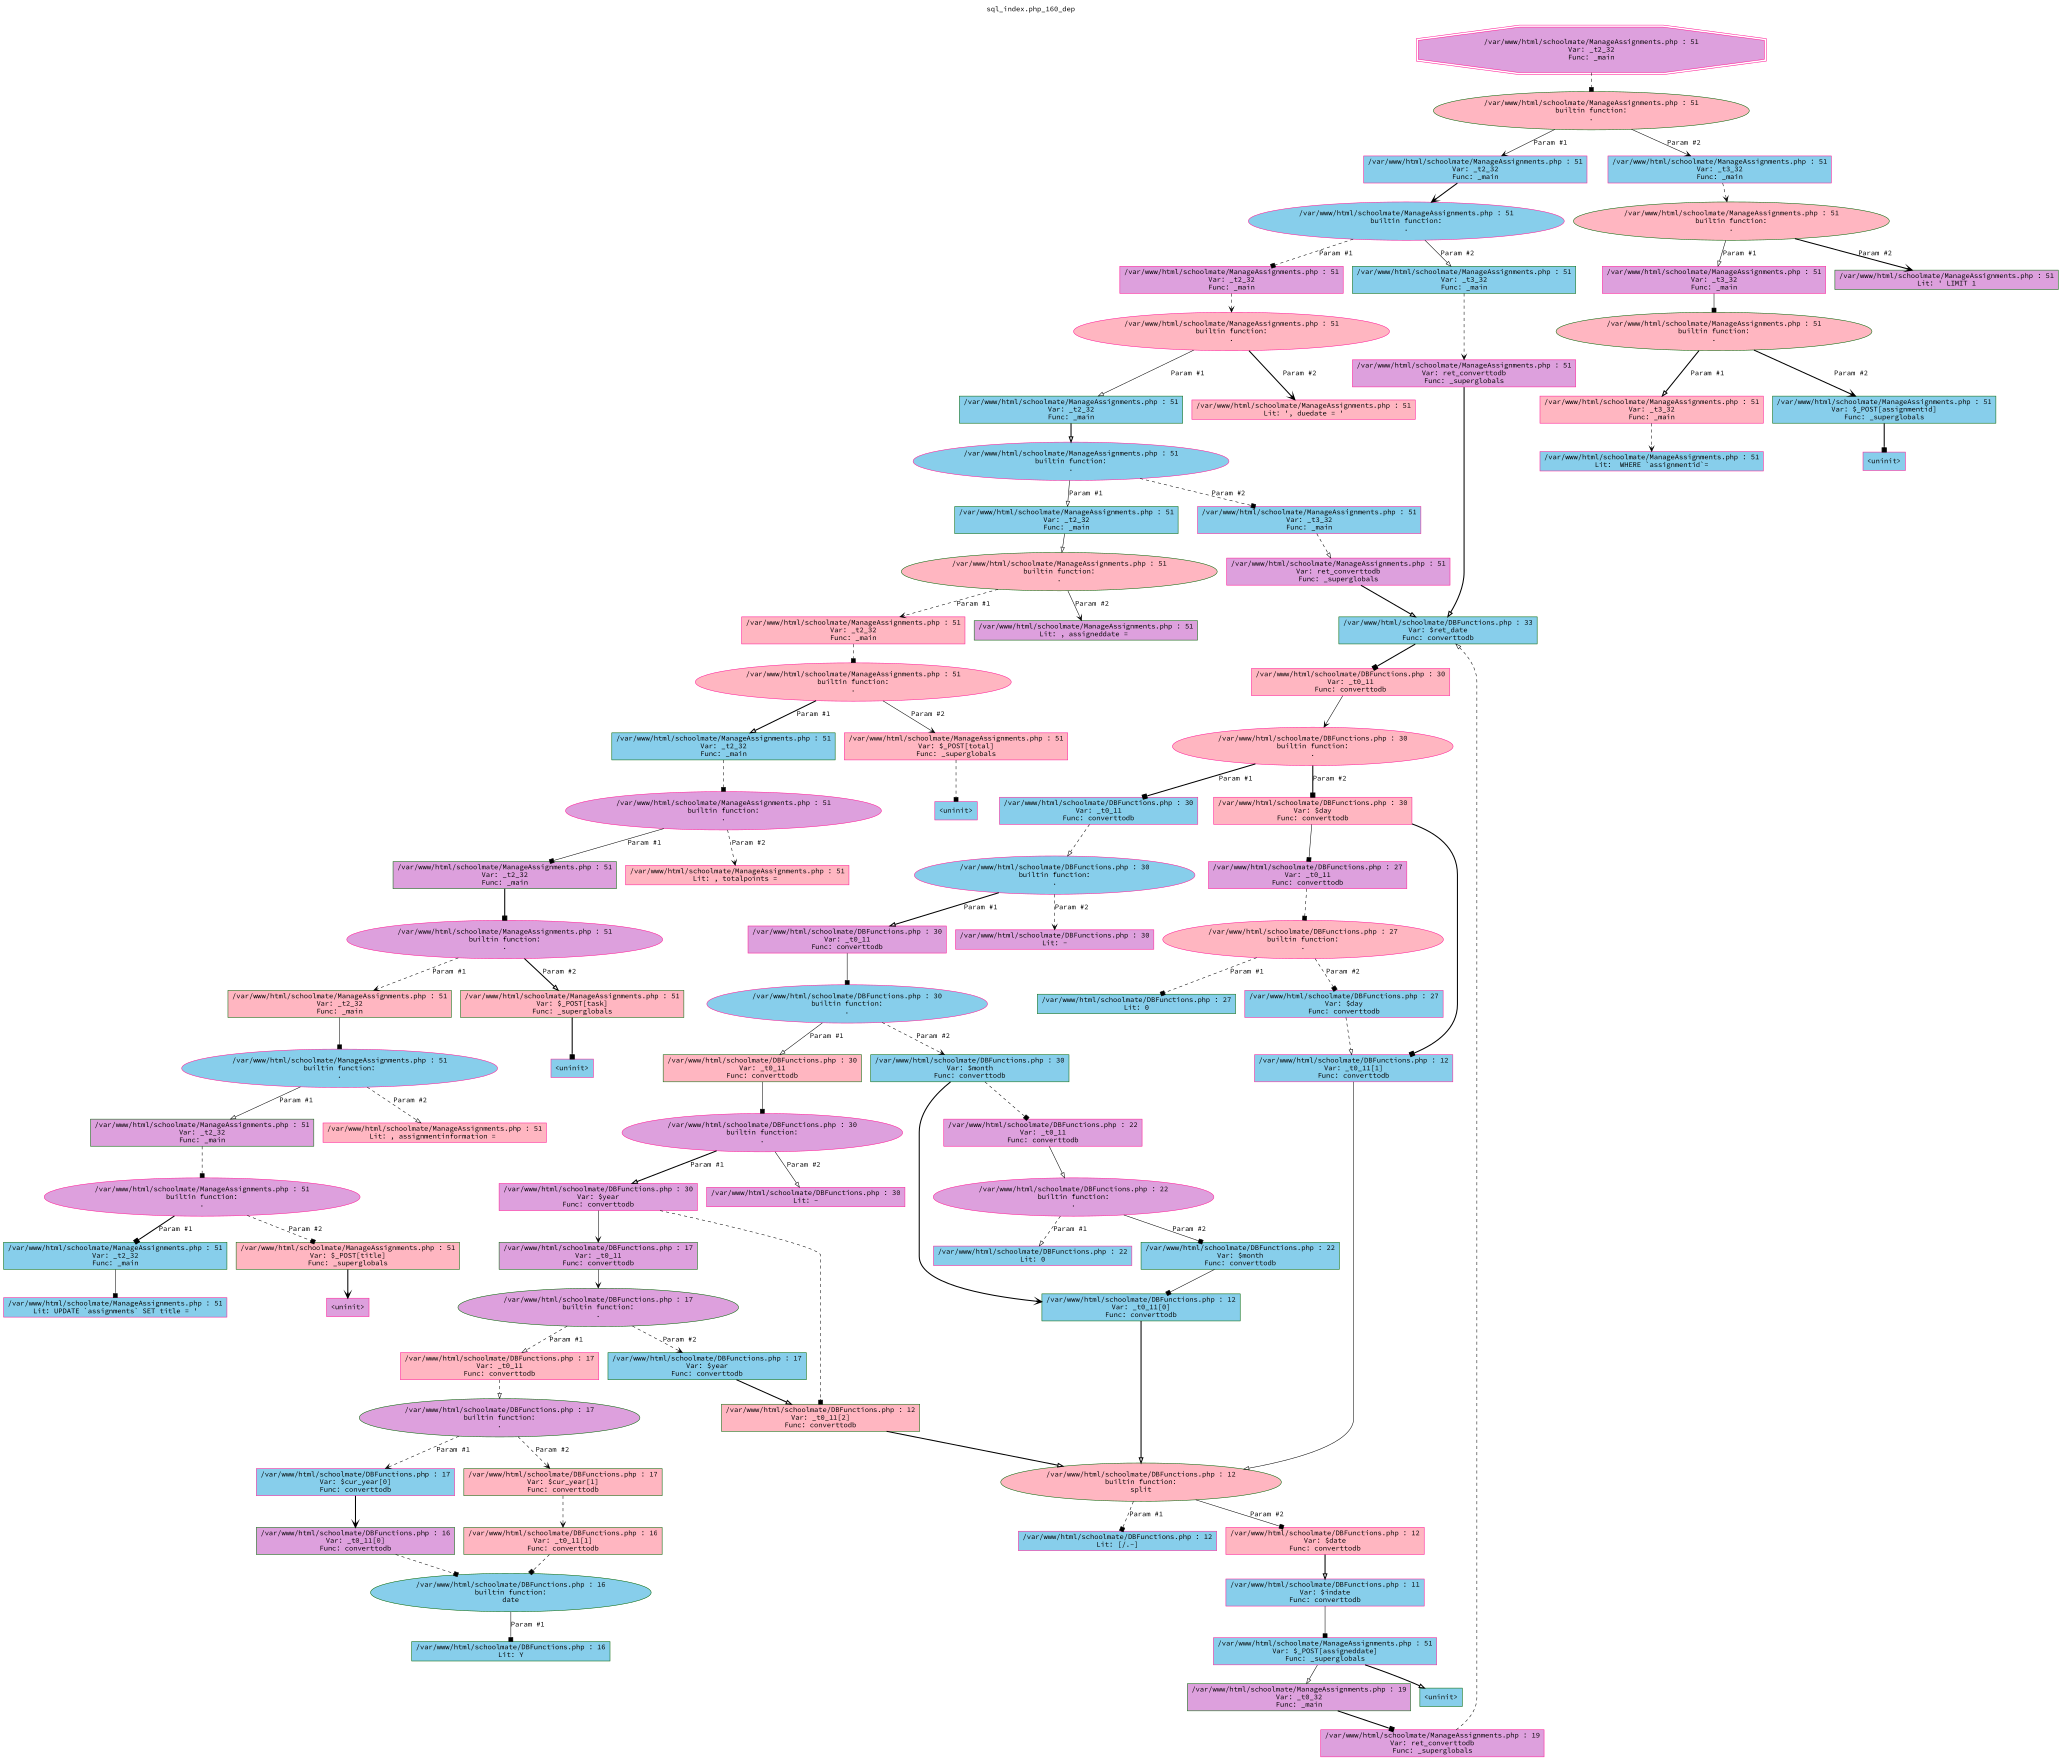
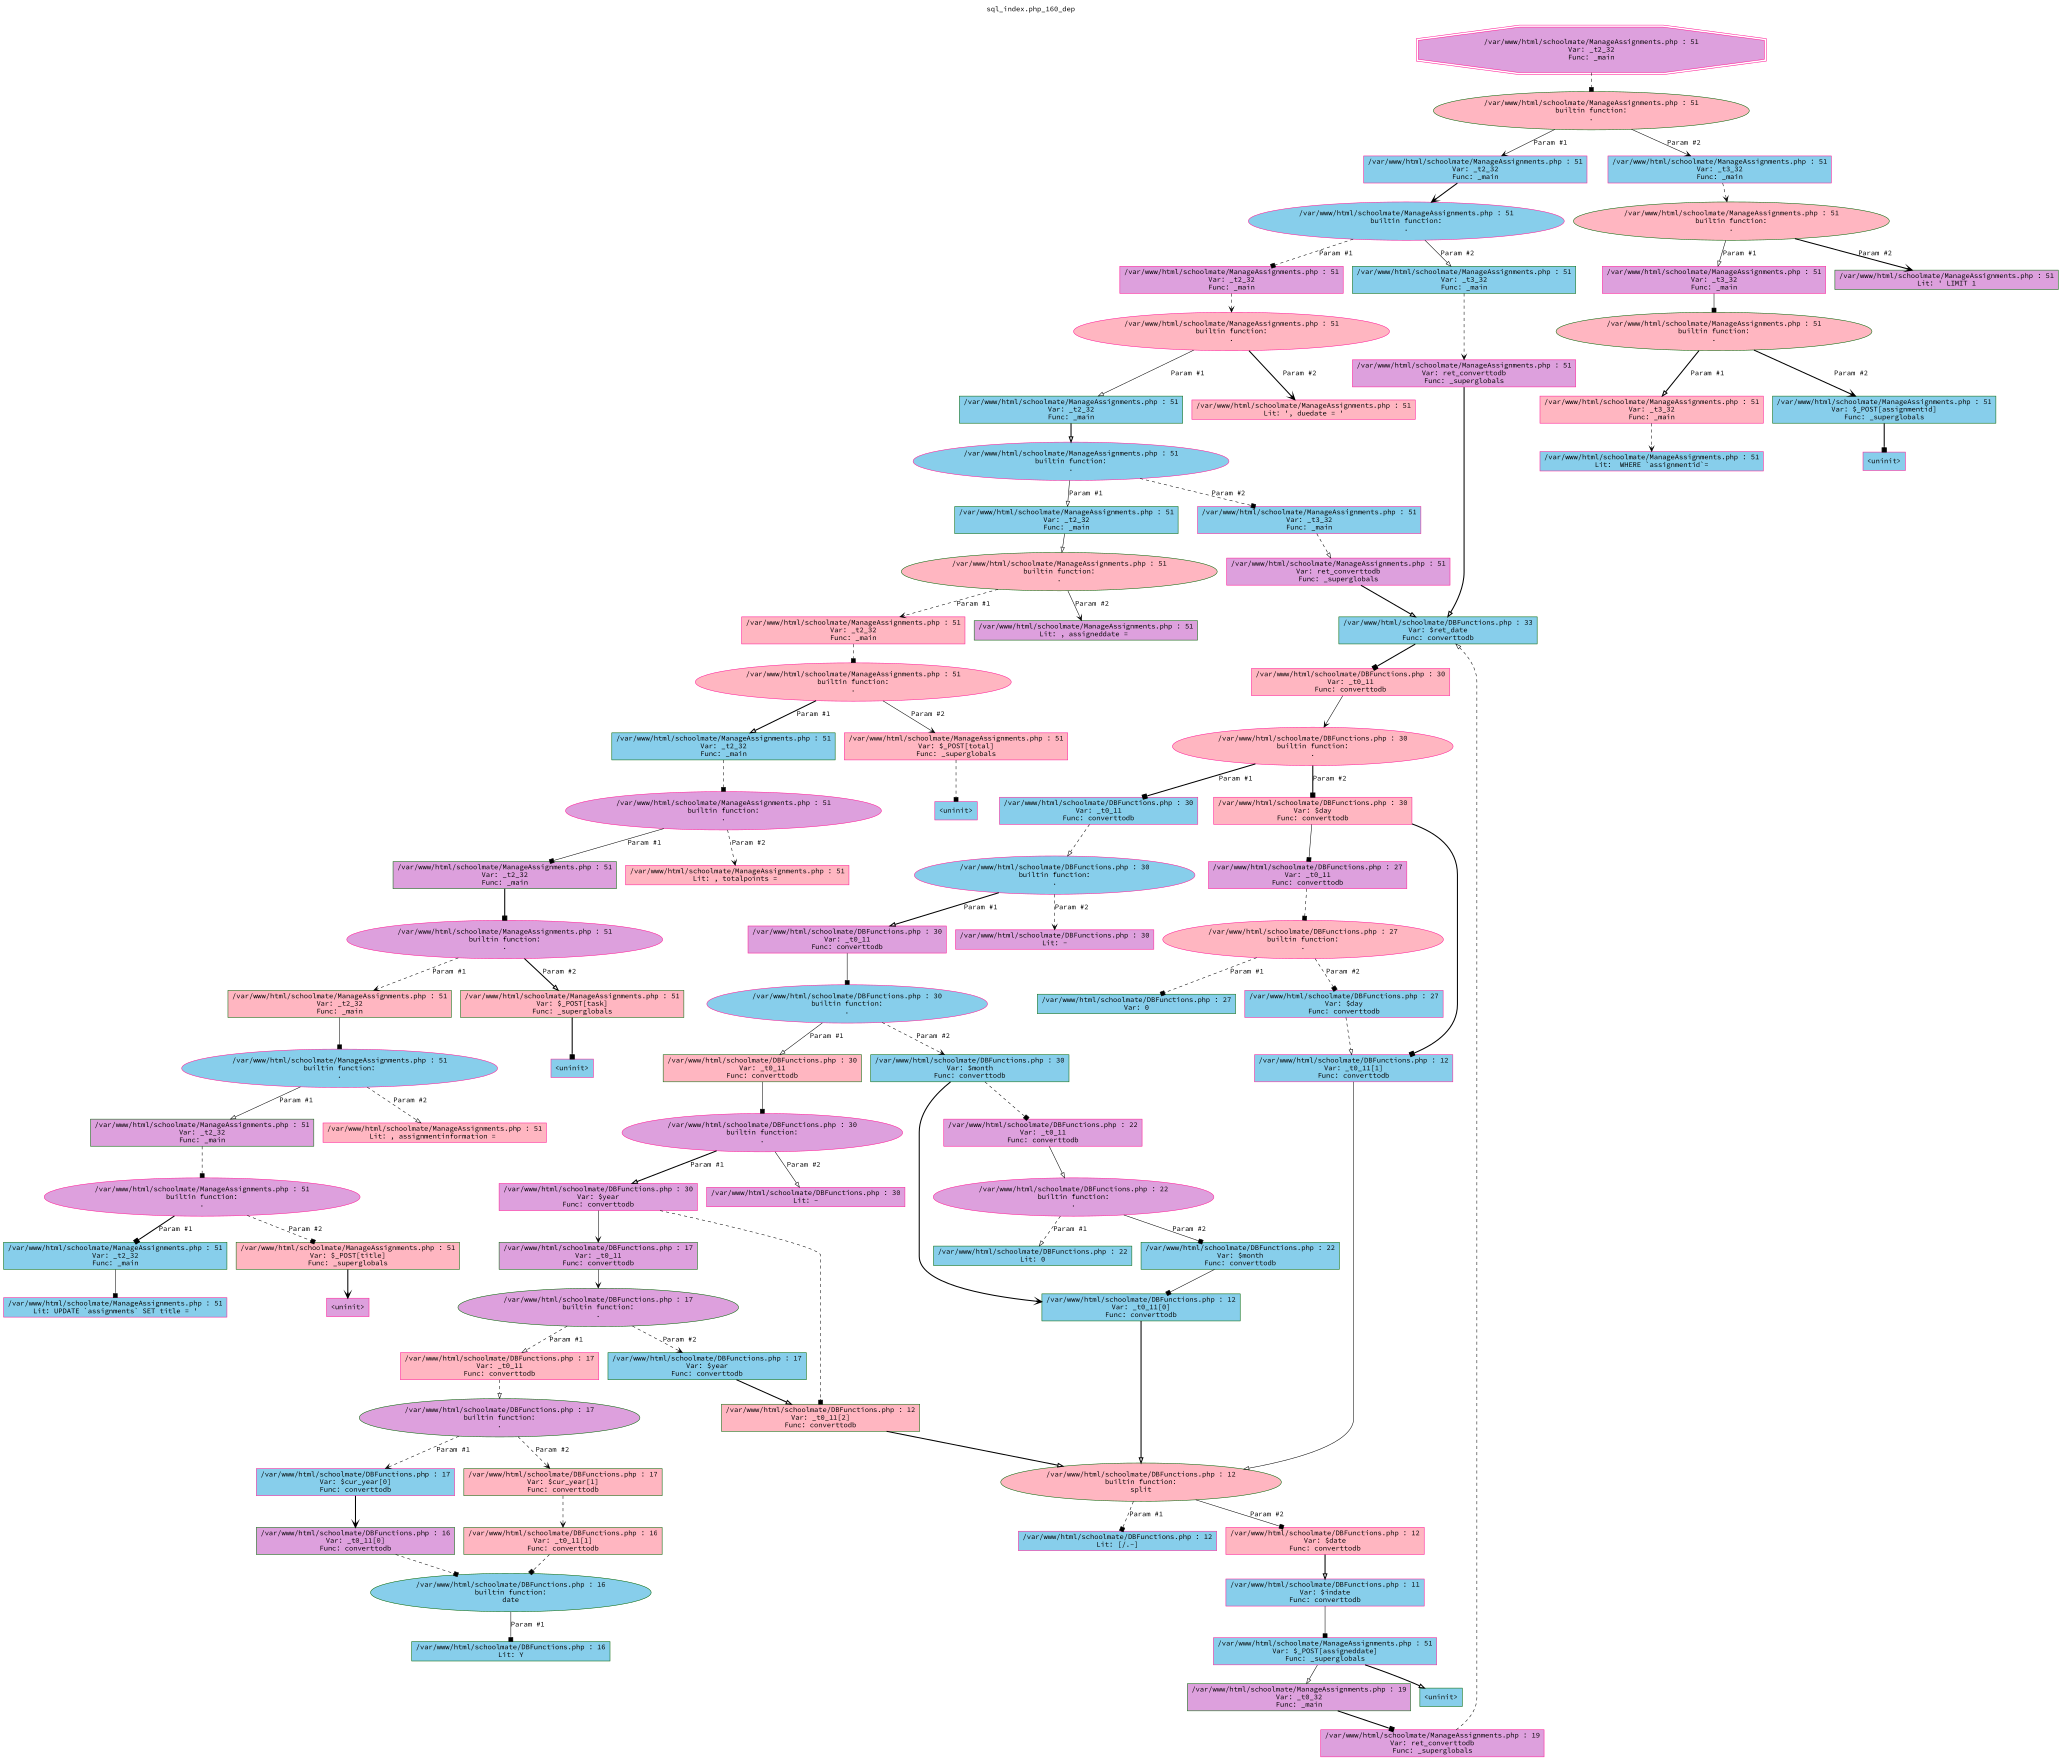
(1136, 1004) -> (1136, 1004)
(1033, 1256) -> (1033, 1256)
